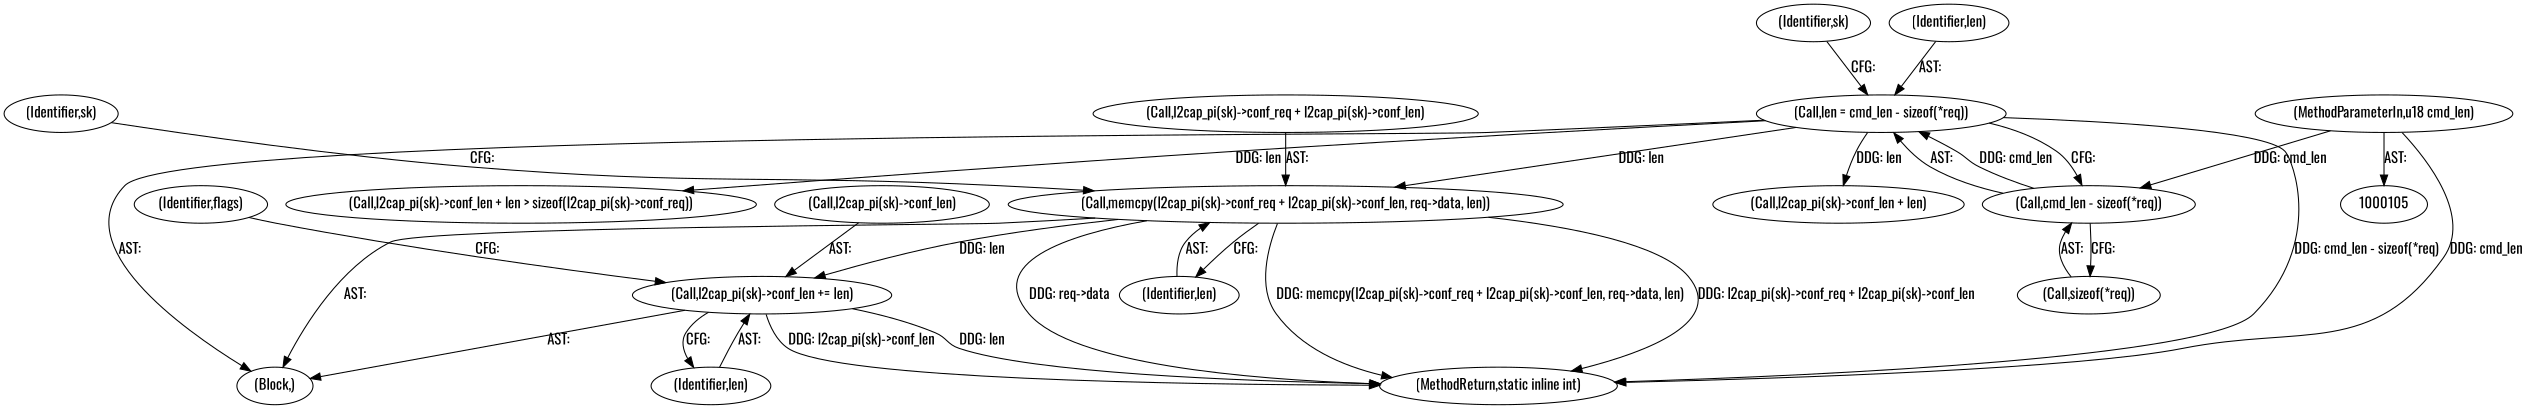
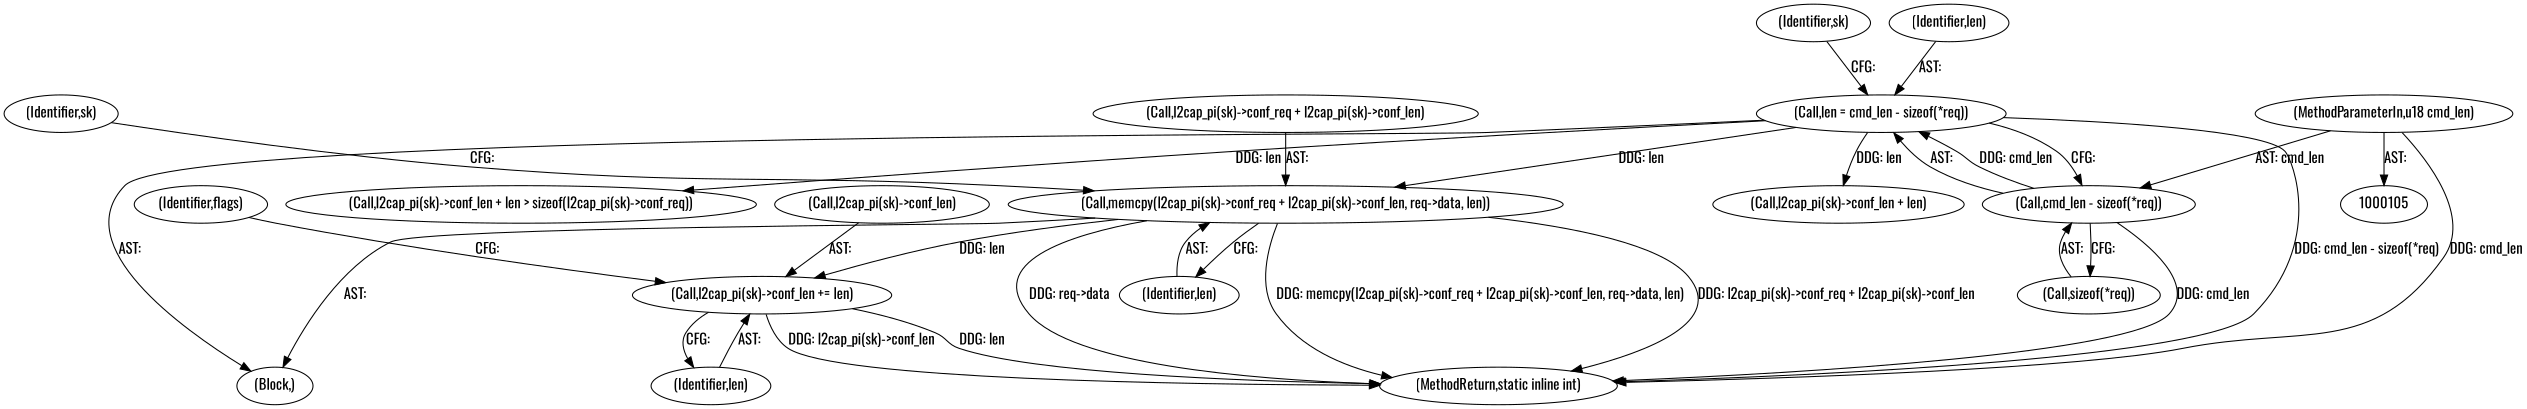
(2290, 159) -> (2290, 159)
(503, 343) -> none
none -> (1958, 359)
